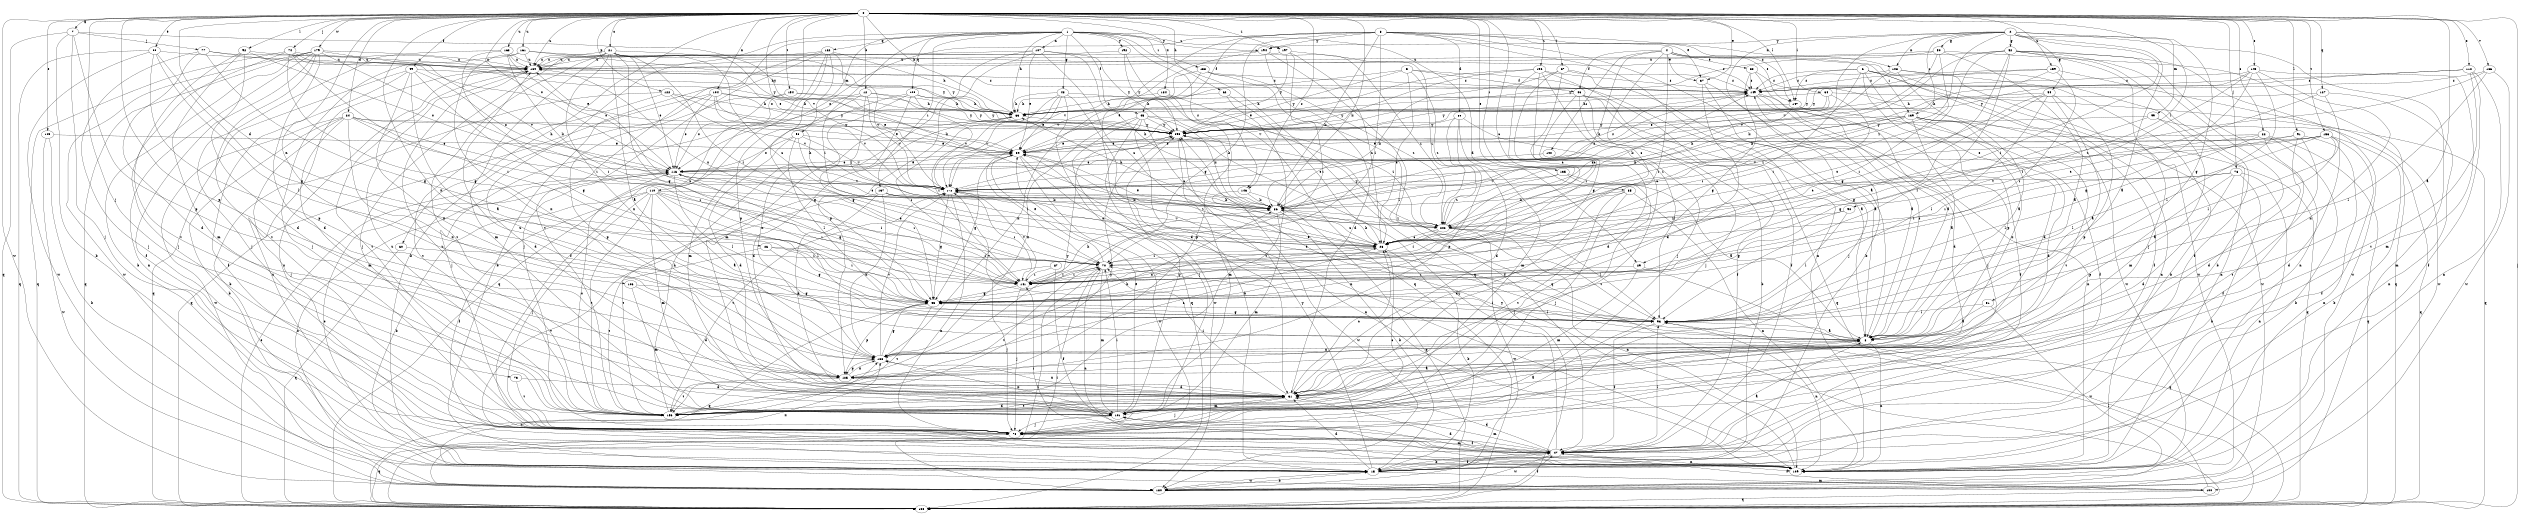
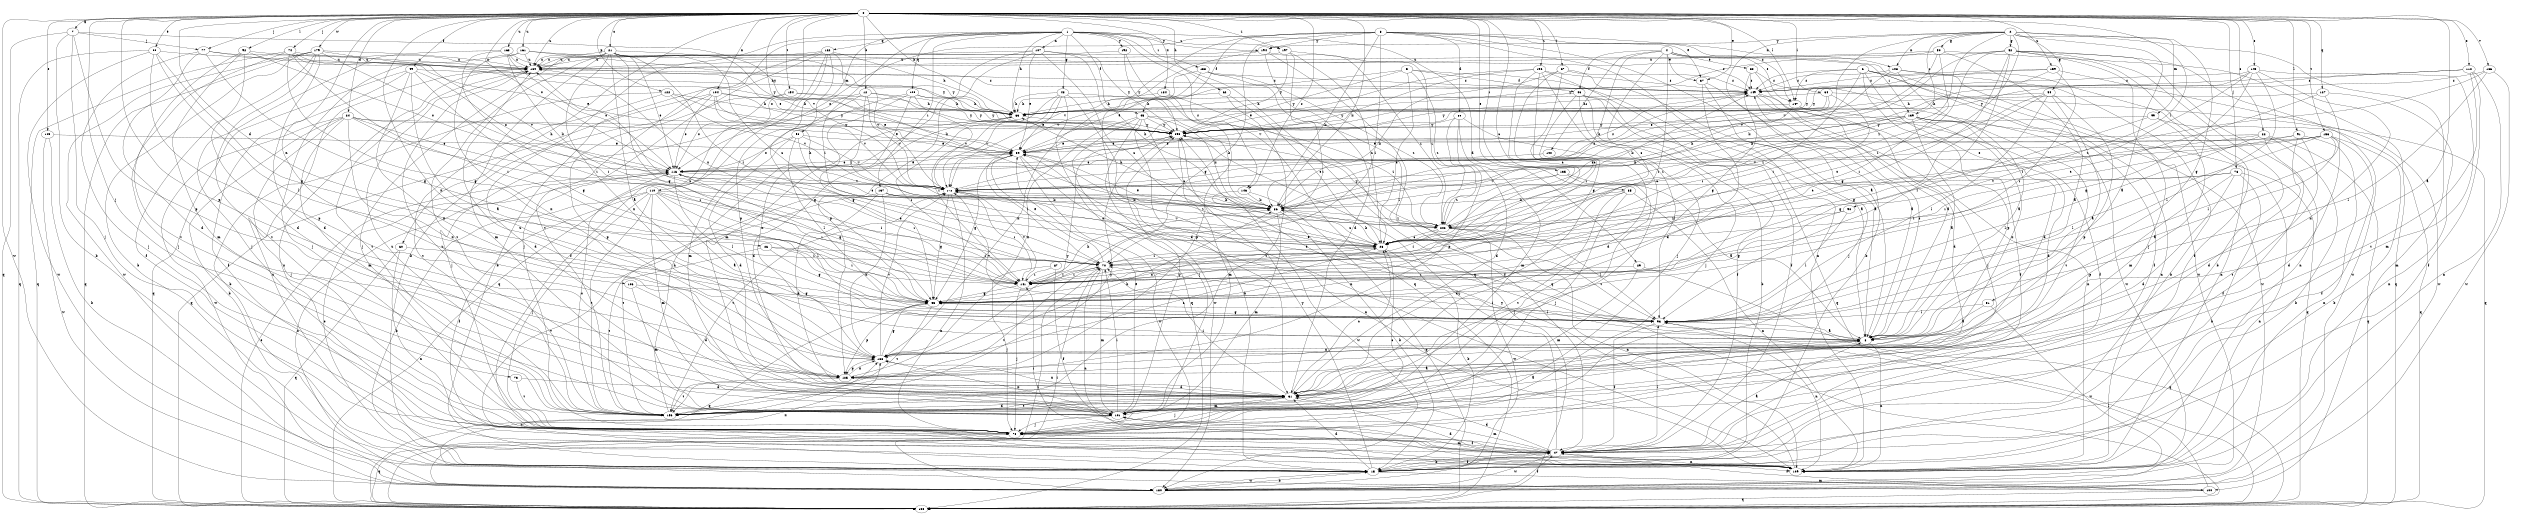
(1983, 156) -> (1646, 211)
(2517, 232) -> (532, 16)
(785, 459) -> (1104, 450)
